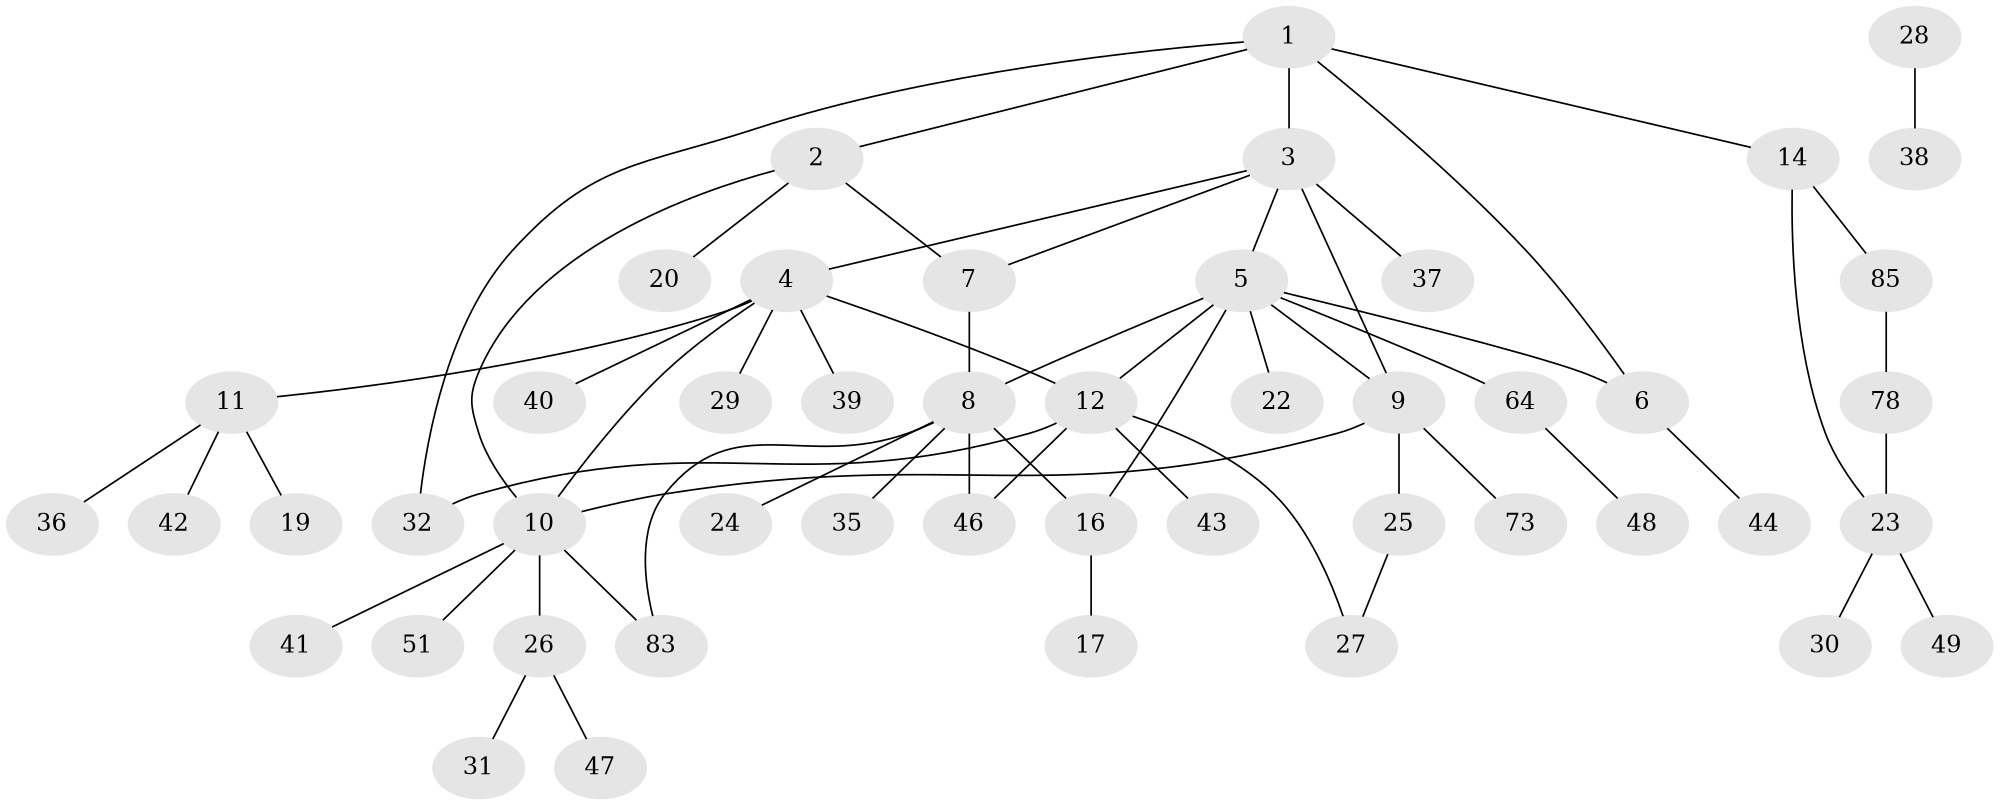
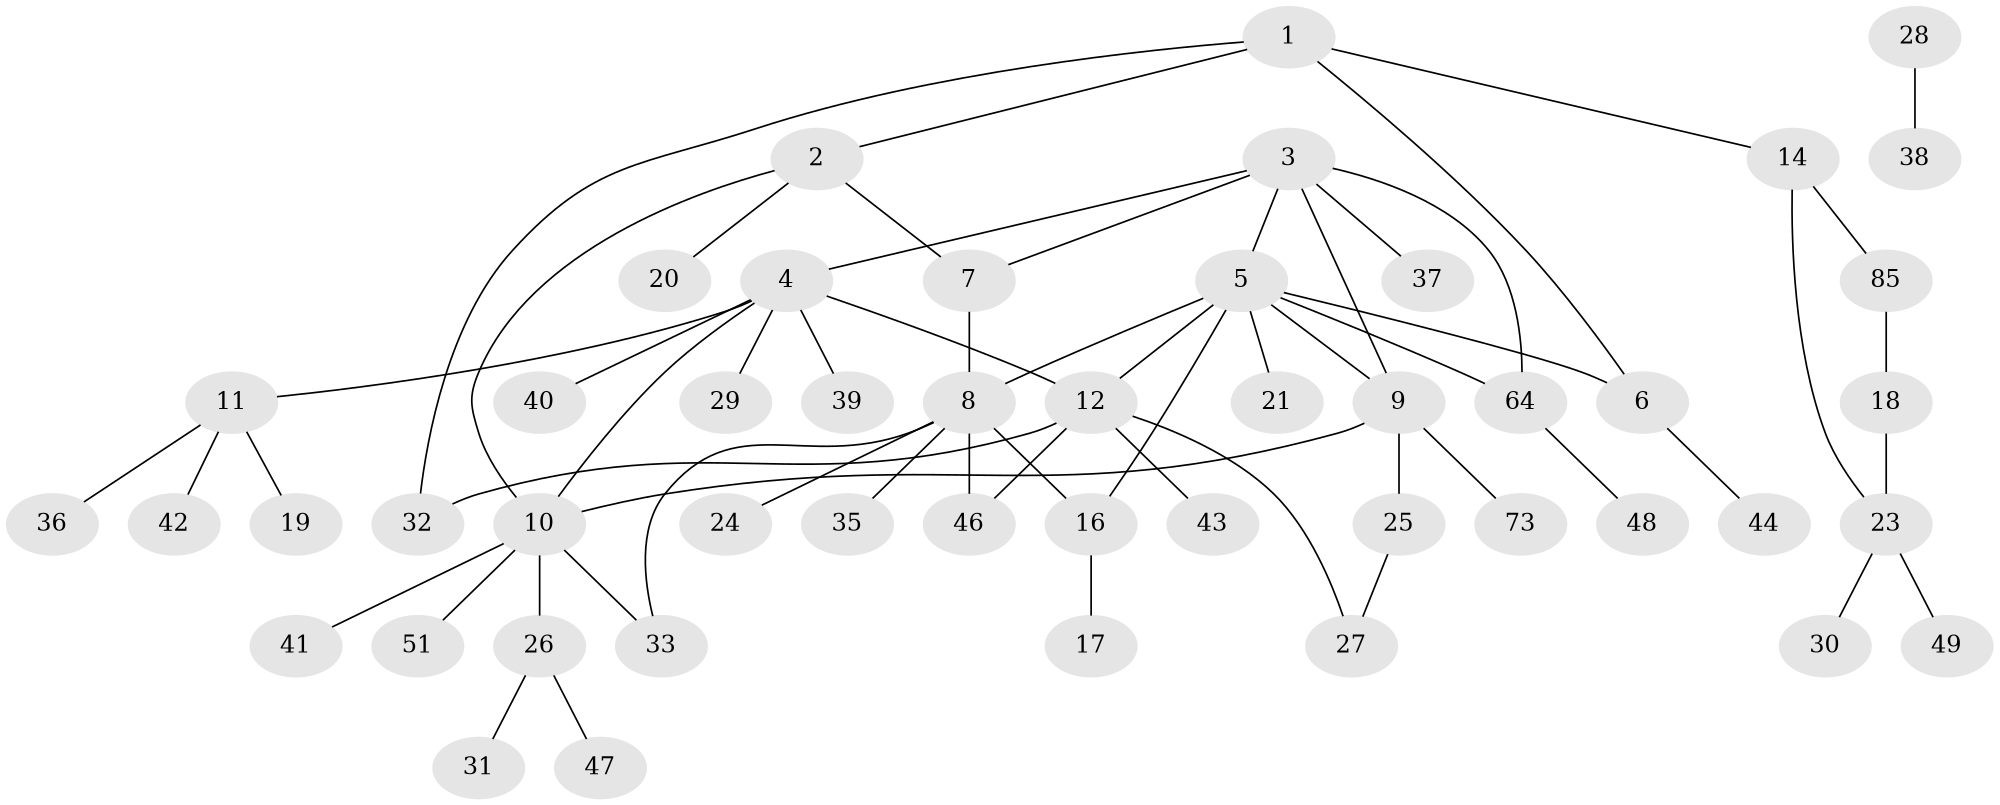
(1289, 98) -> (1471, 232)
(1277, 403) -> (1277, 403)
(1886, 403) -> (1886, 403)
(661, 646) -> (661, 646)
